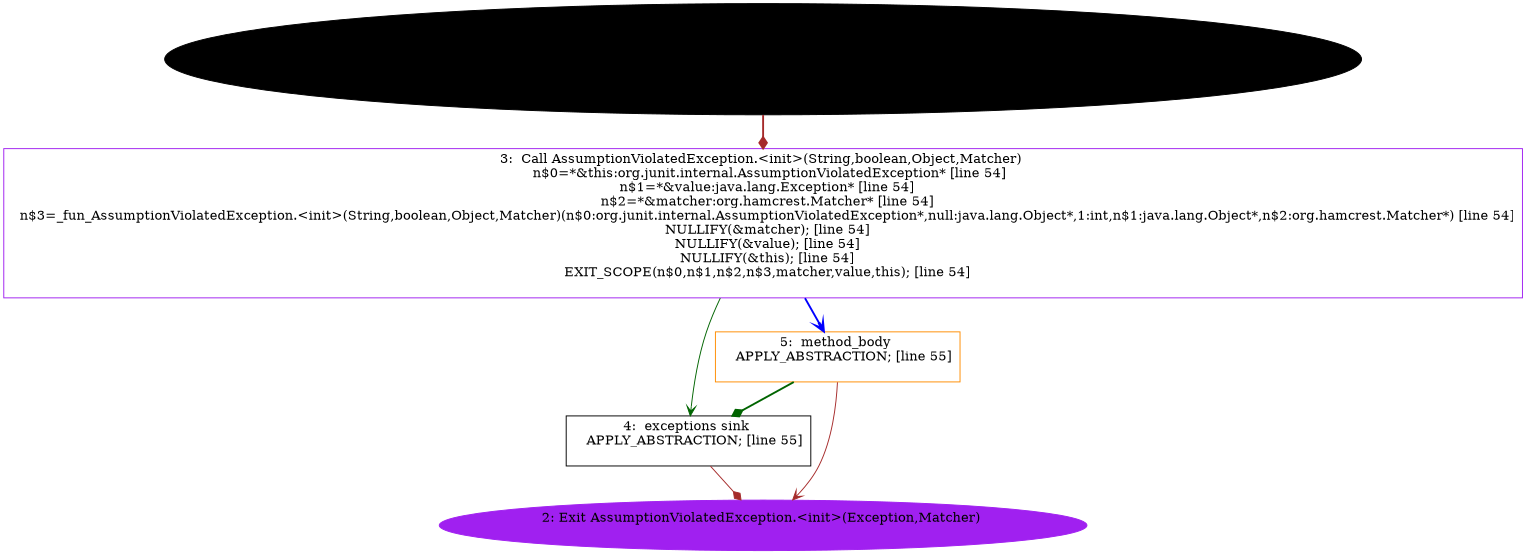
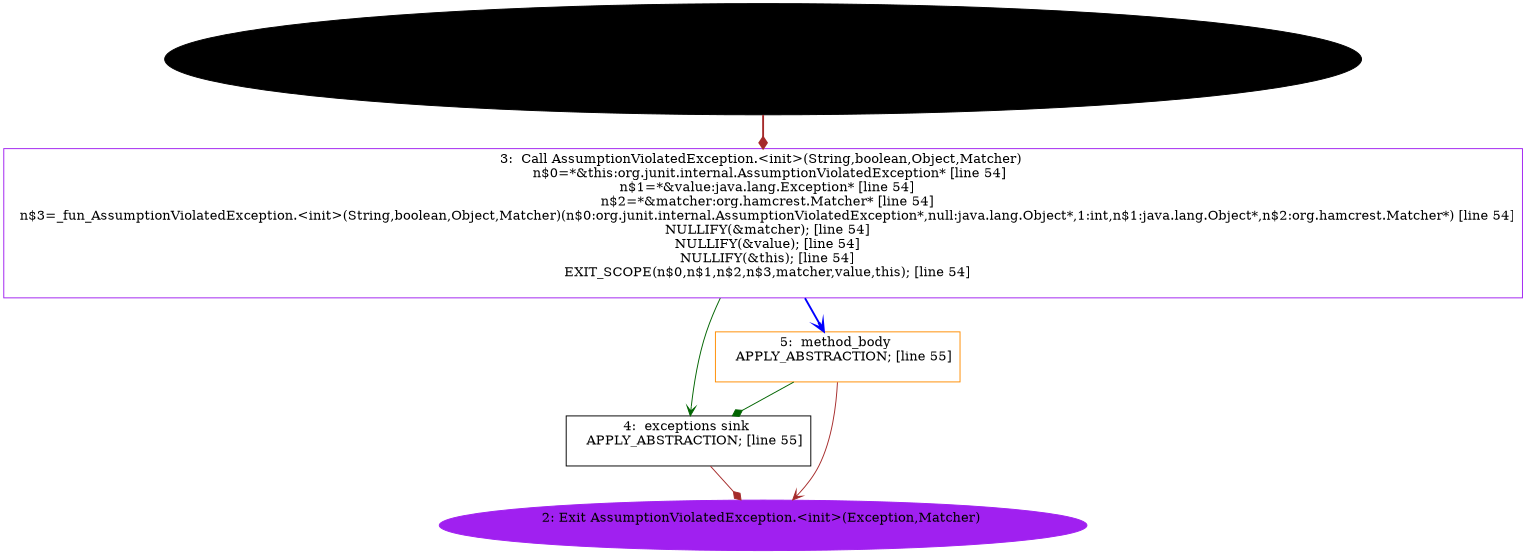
(768, 396) -> (768, 396)
